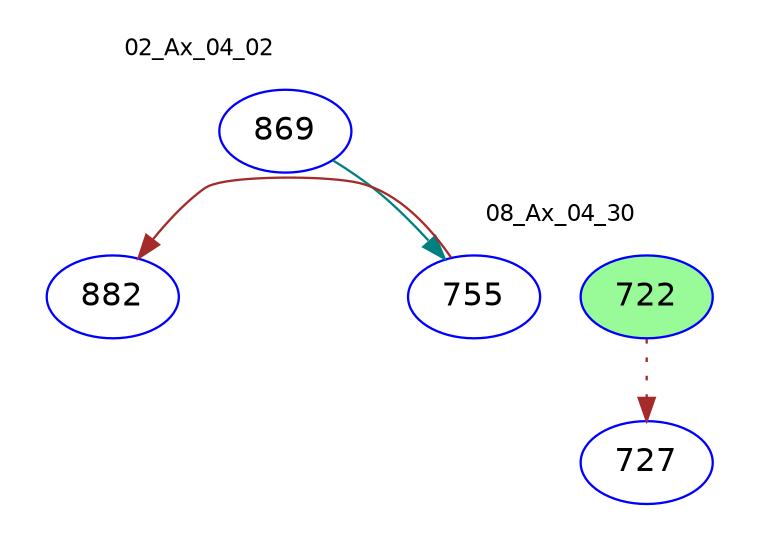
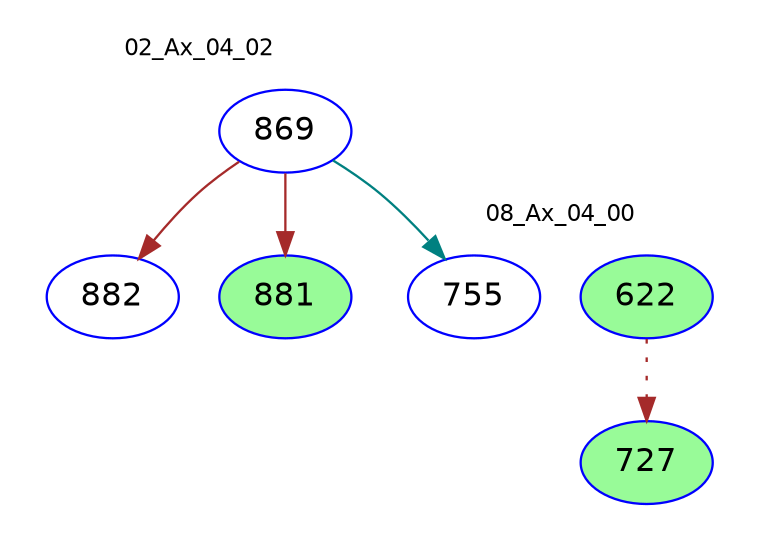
(305, 178) -> (193, 198)
(560, 215) -> (560, 215)
none -> (285, 297)
(647, 297) -> (647, 297)
(647, 463) -> (647, 463)
